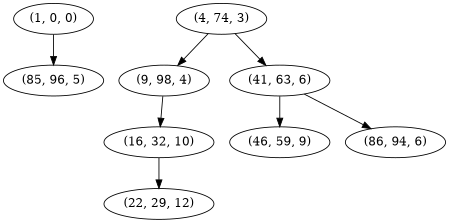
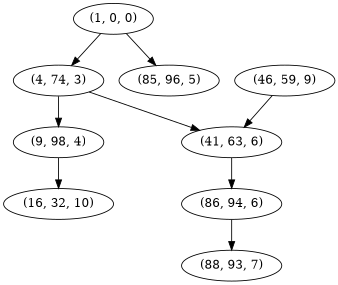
none -> (89, 46)
(280, 107) -> (261, 108)
(159, 204) -> none
none -> (232, 266)
